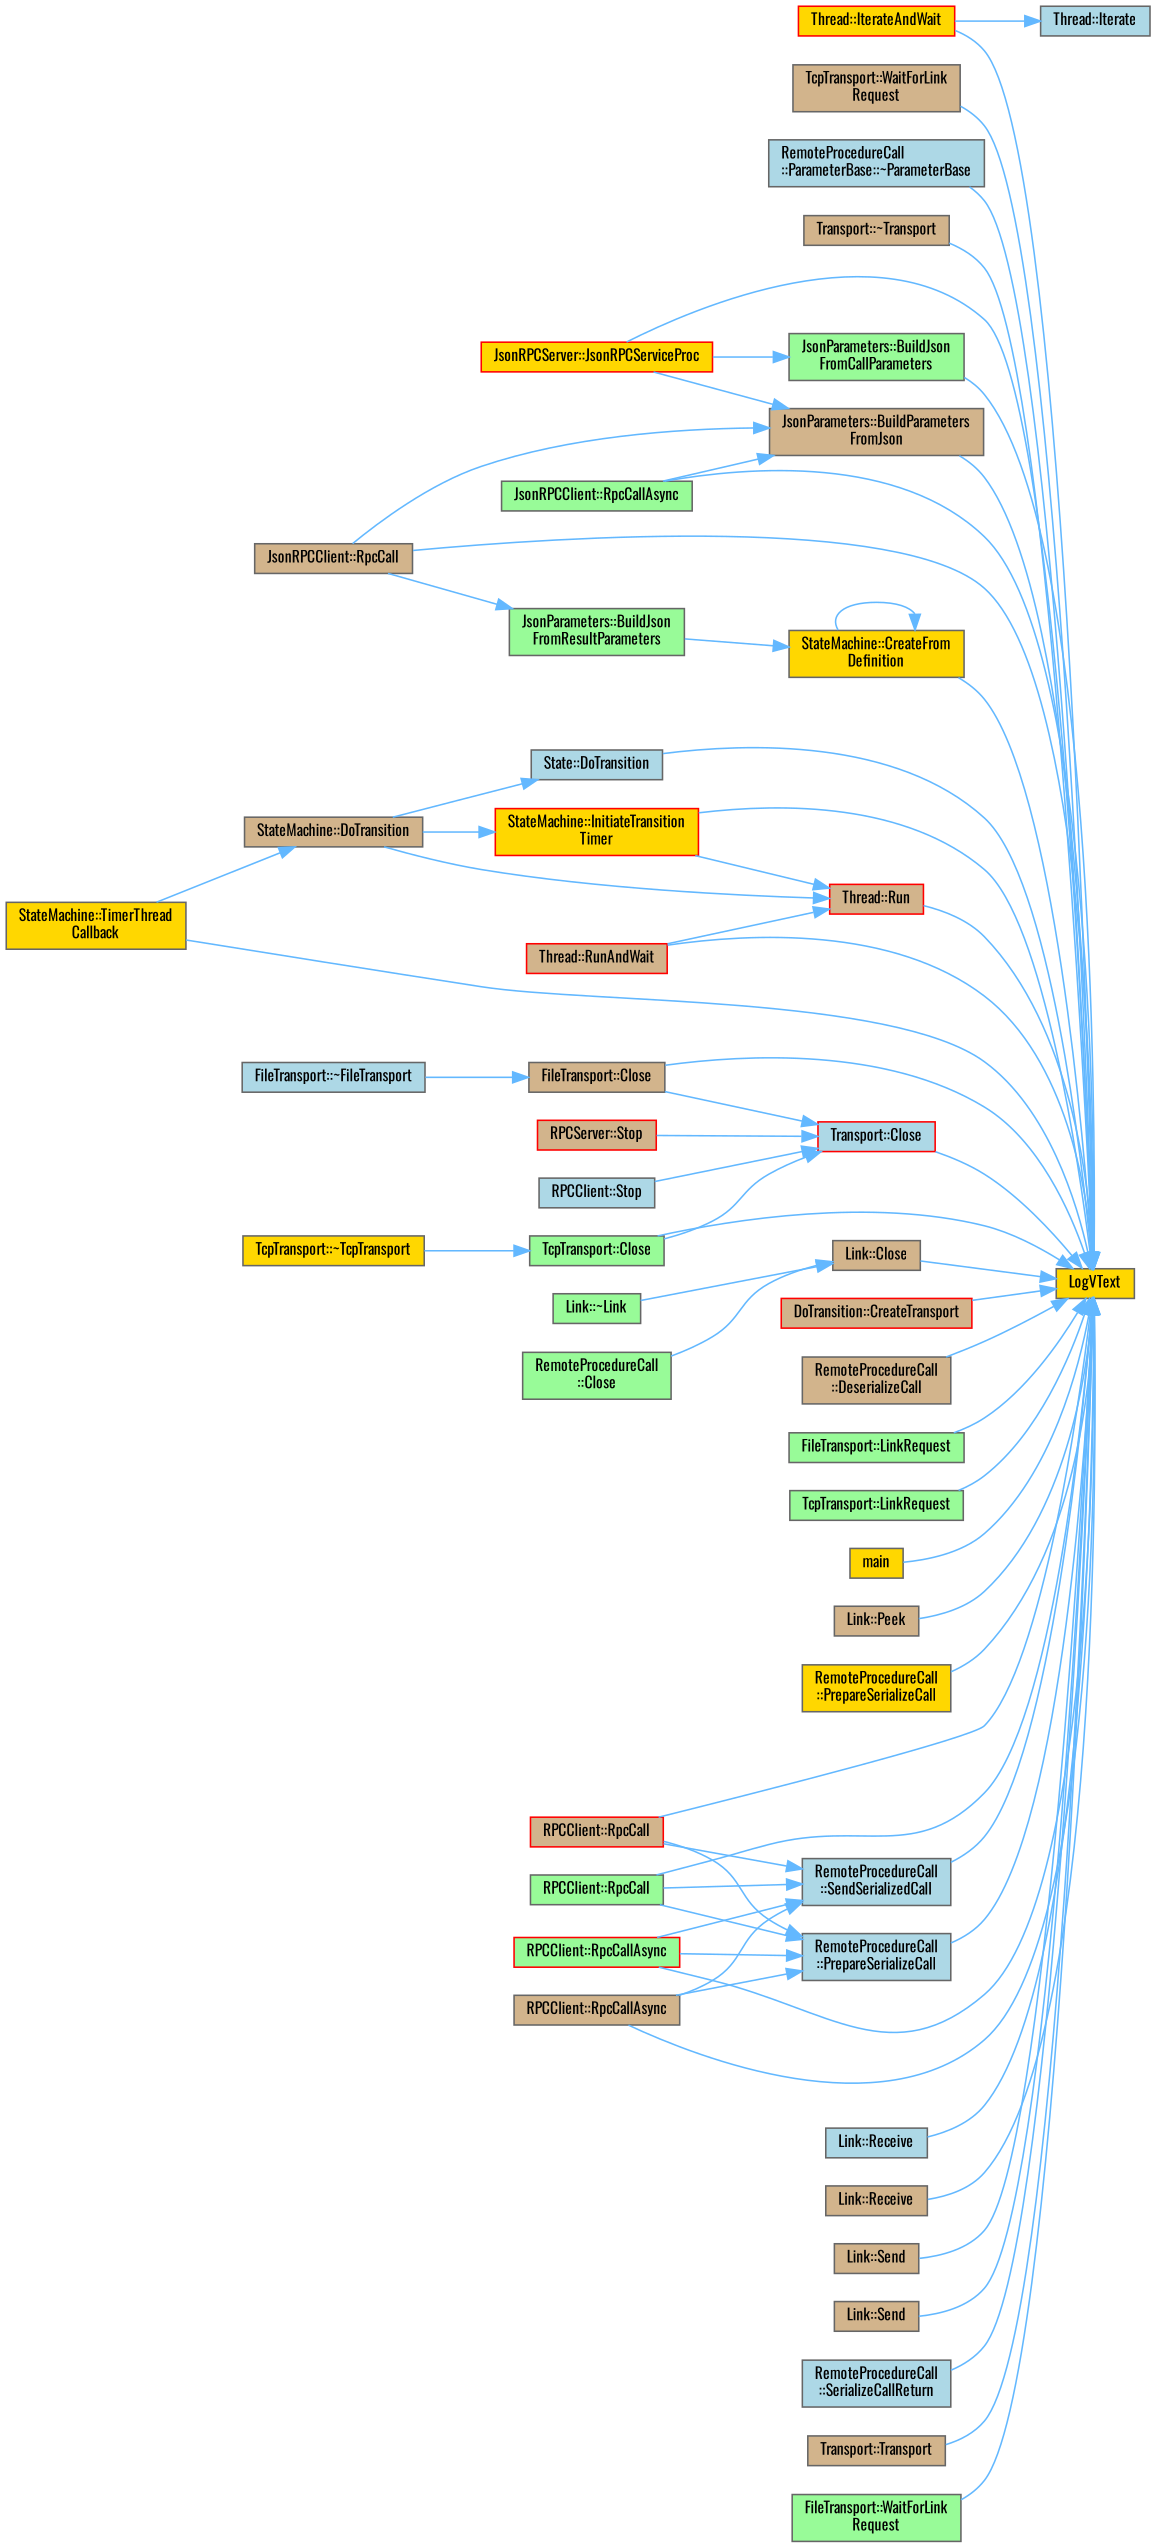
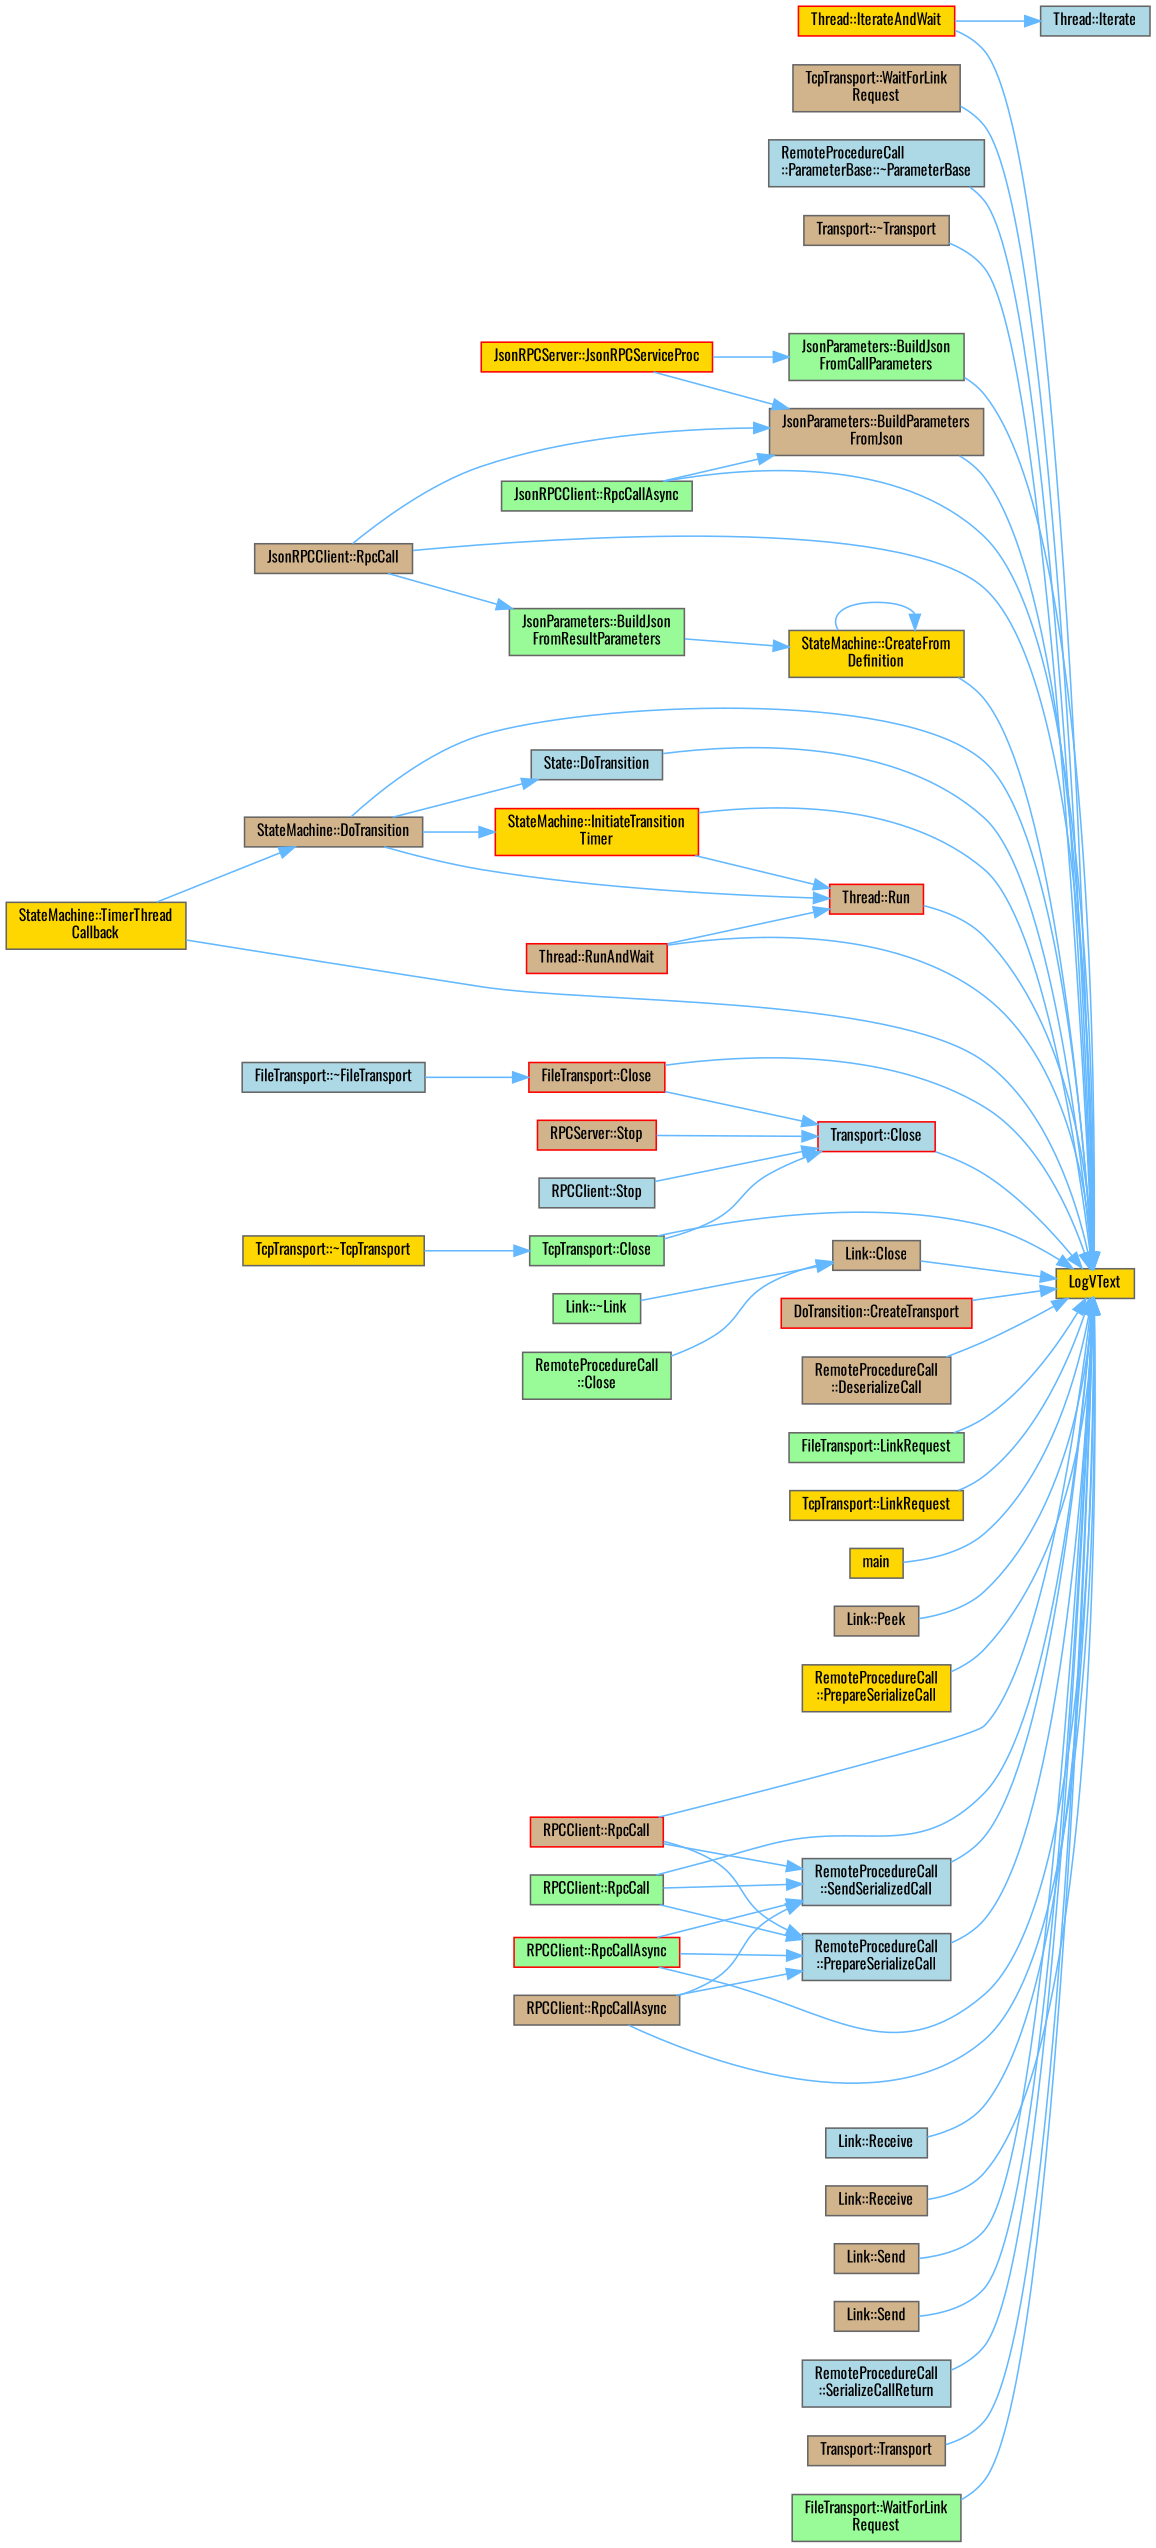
(992, 336) -> (911, 729)
(597, 1077) -> (597, 1077)
(877, 1505) -> (877, 1505)
